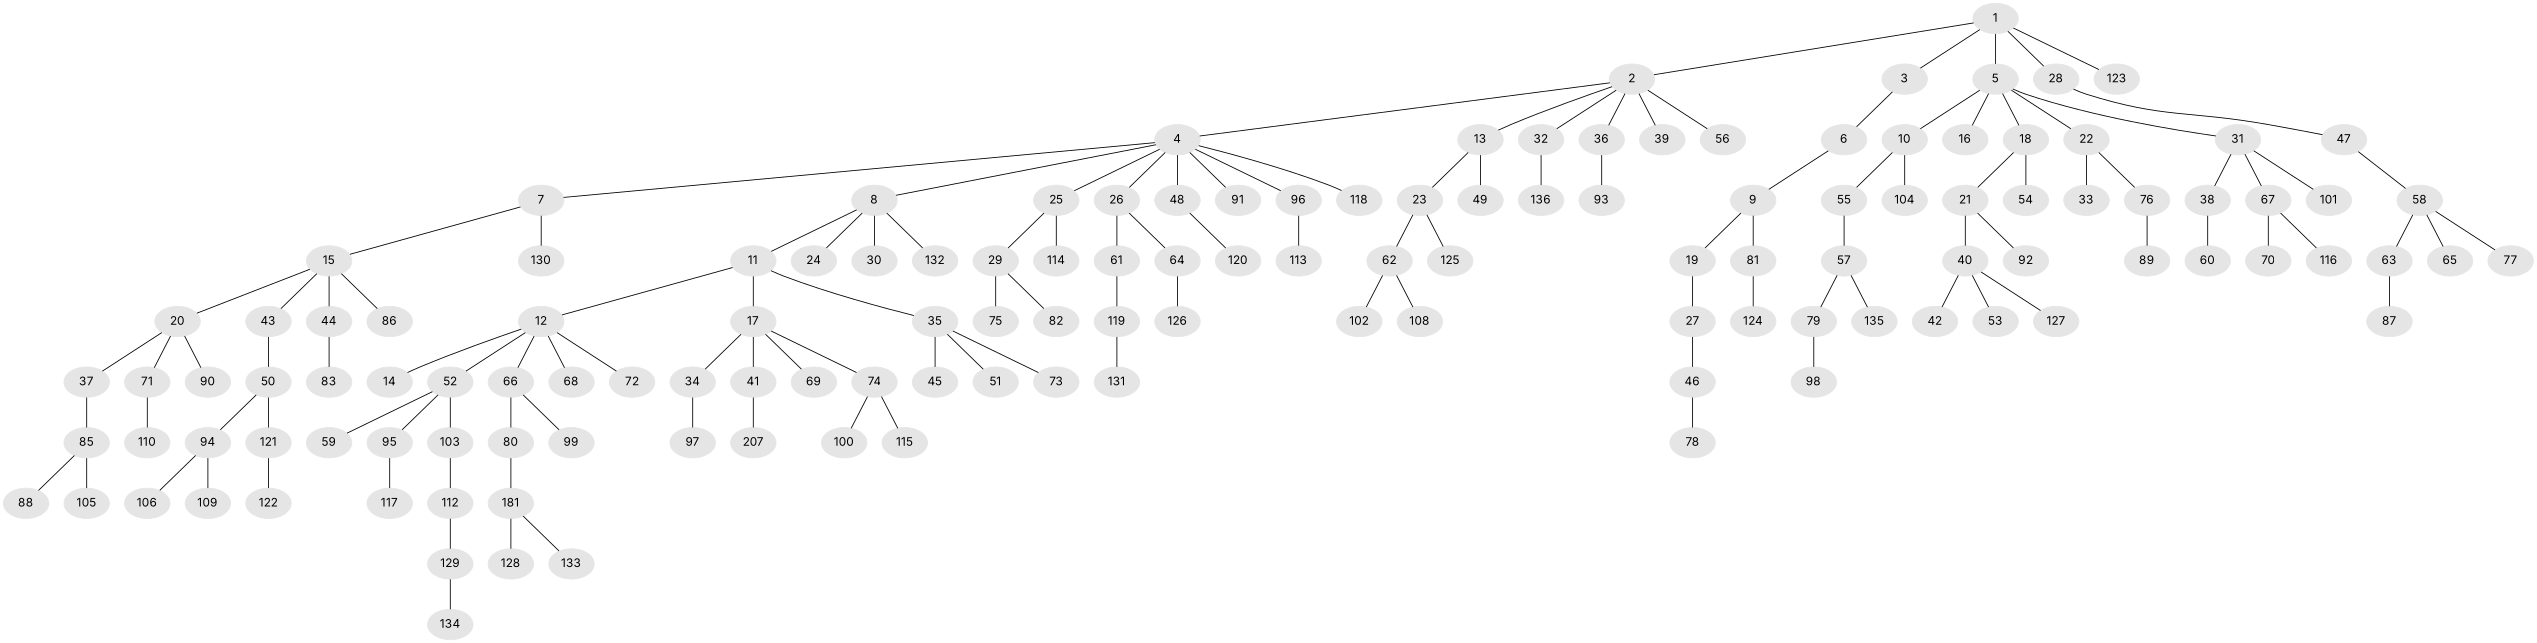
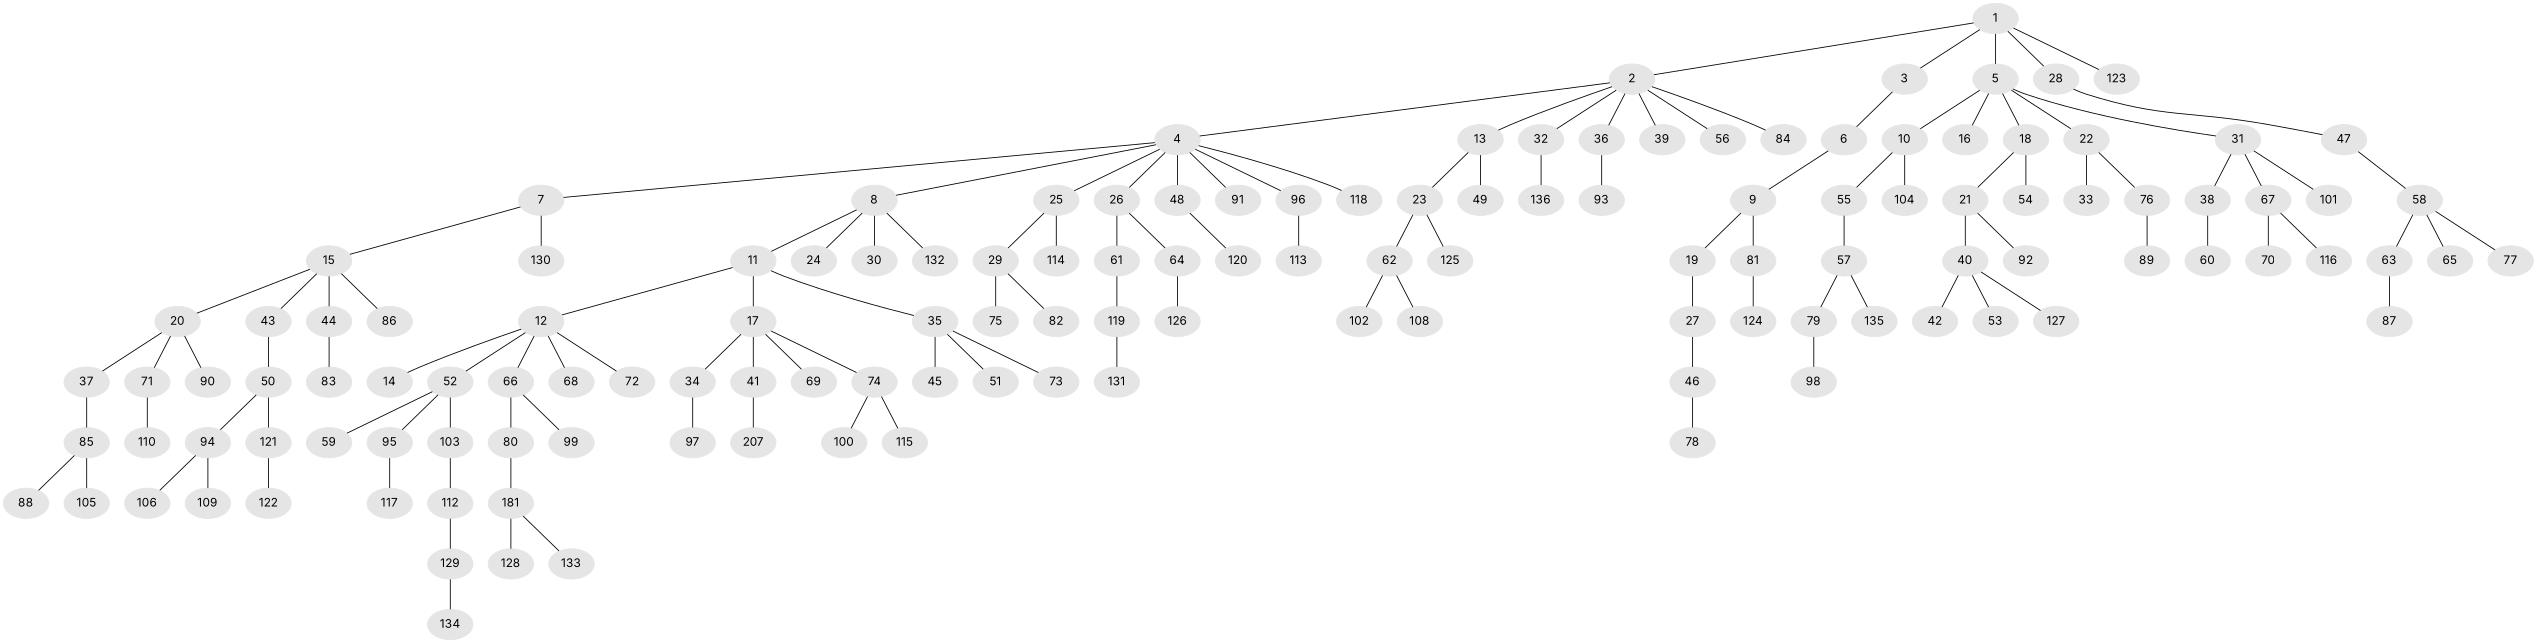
none -> (1783, 140)
